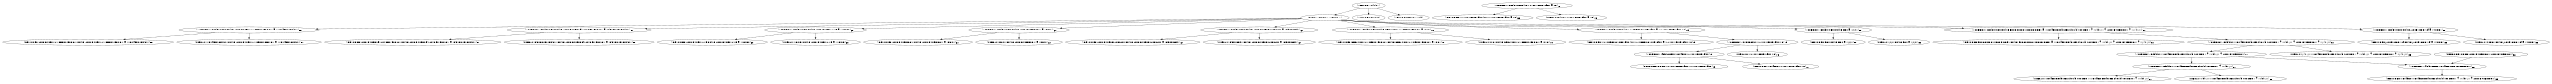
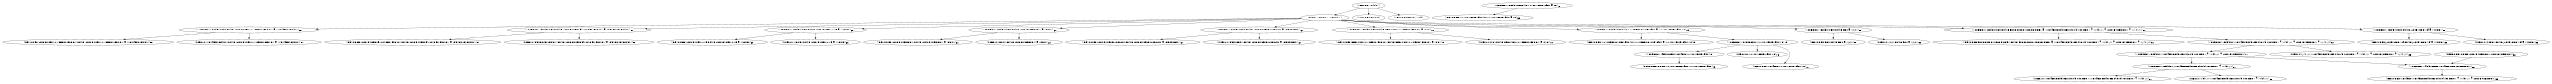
(1571, 18) -> none
(1730, 60) -> (1787, 50)
